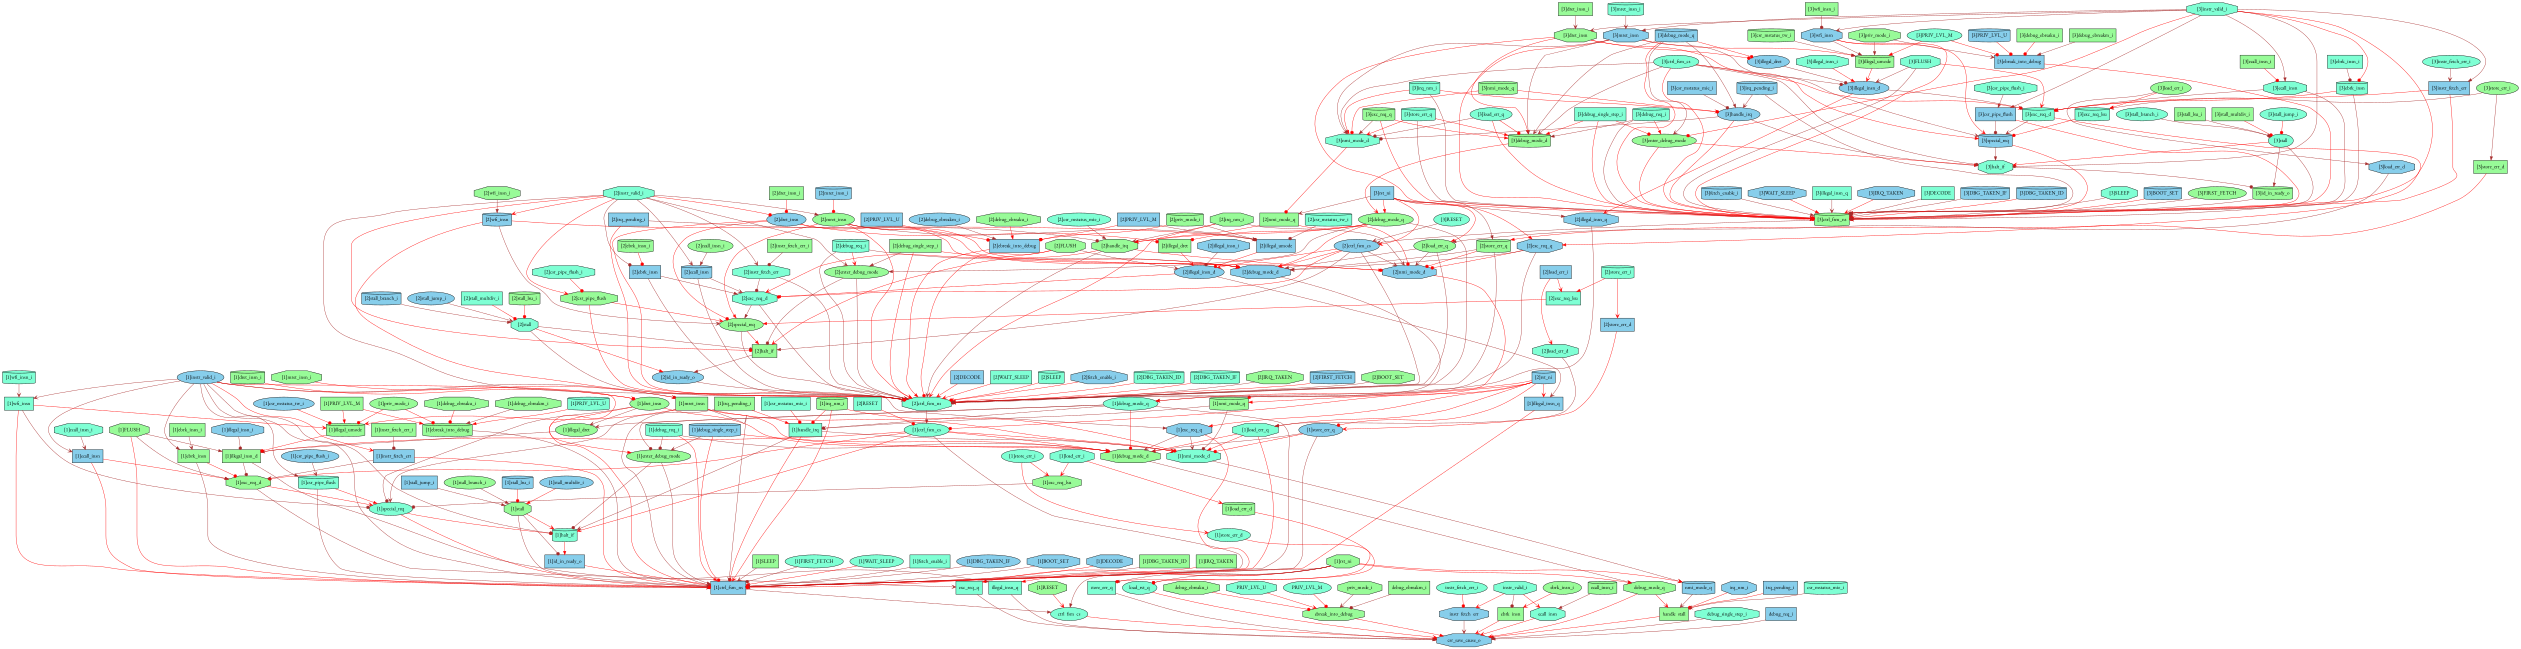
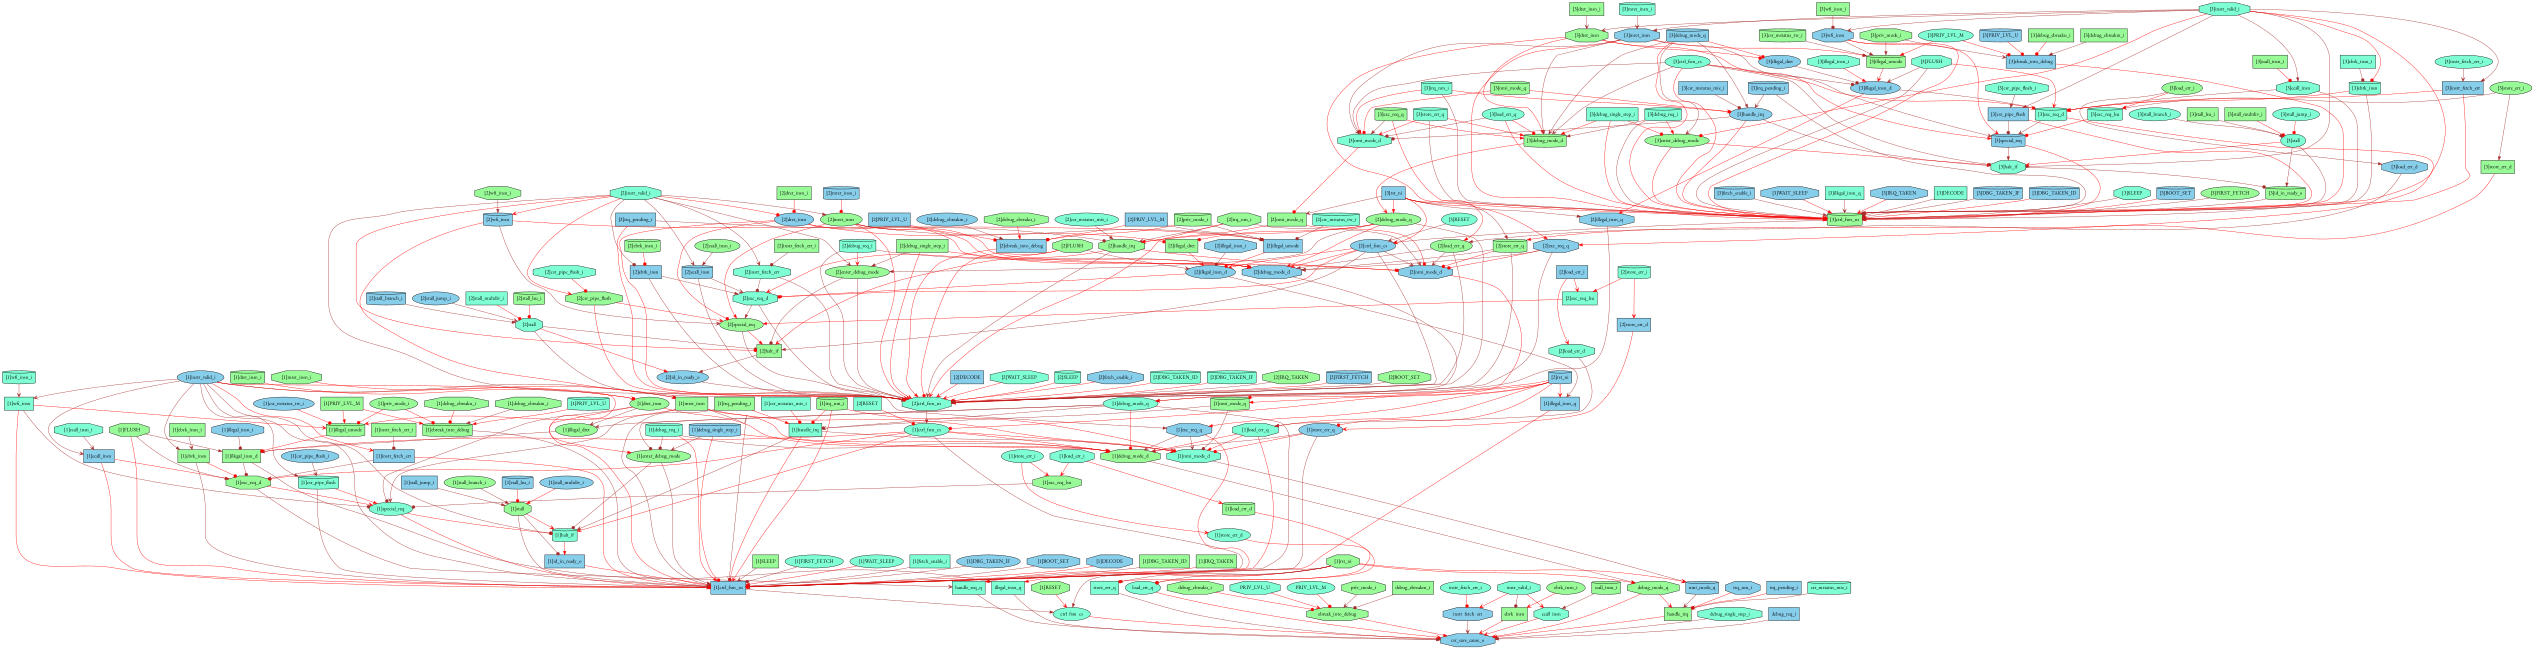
(1011, 377) -> (1019, 377)
(969, 588) -> (969, 588)
(1140, 588) -> (1143, 588)
(1674, 614) -> (1678, 614)
